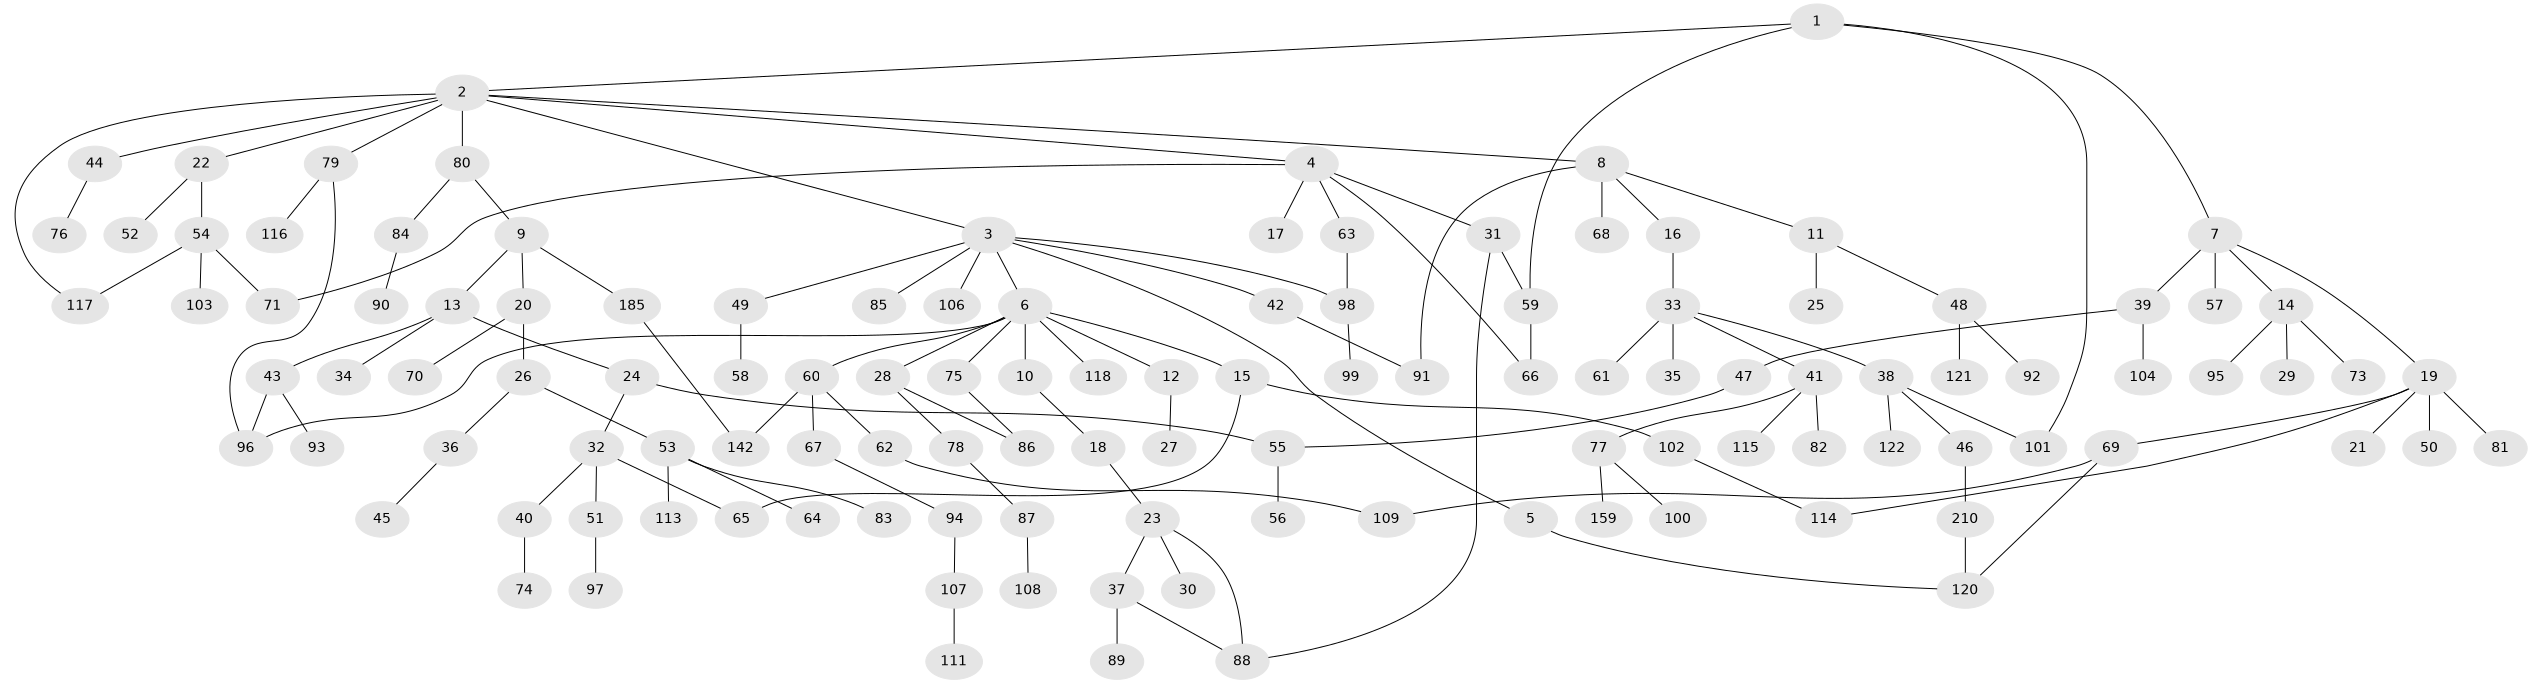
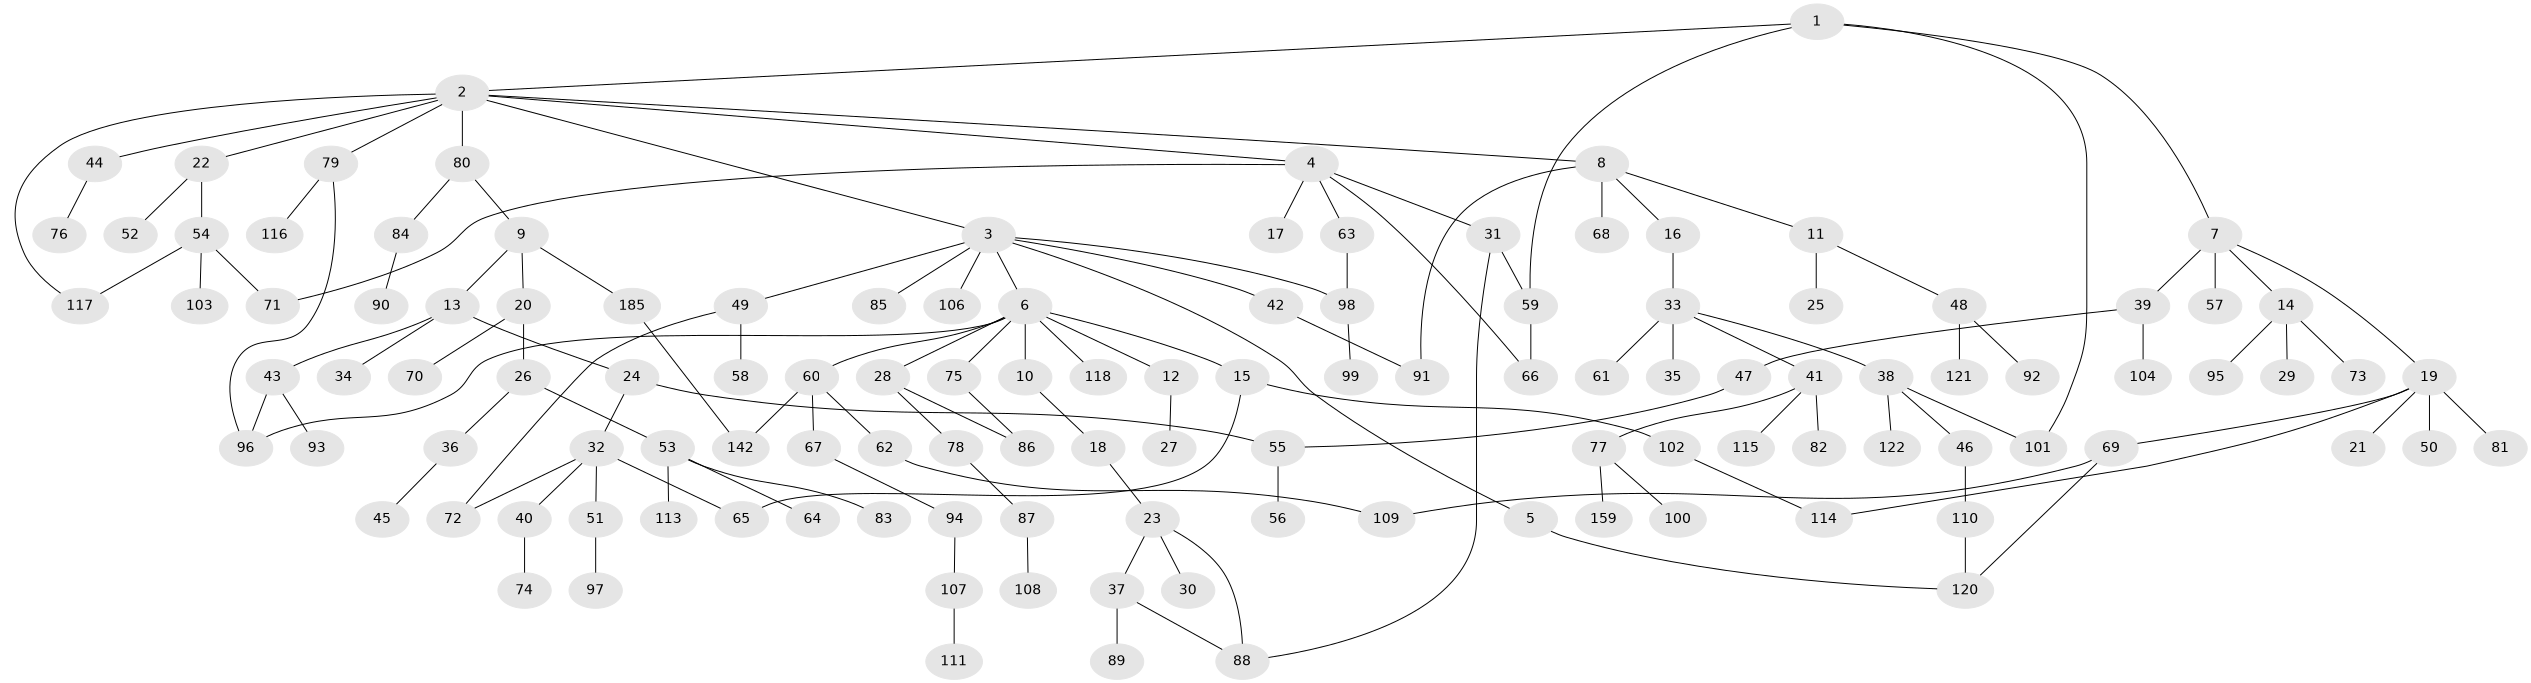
none -> (453, 519)
(1965, 519) -> (1965, 519)
